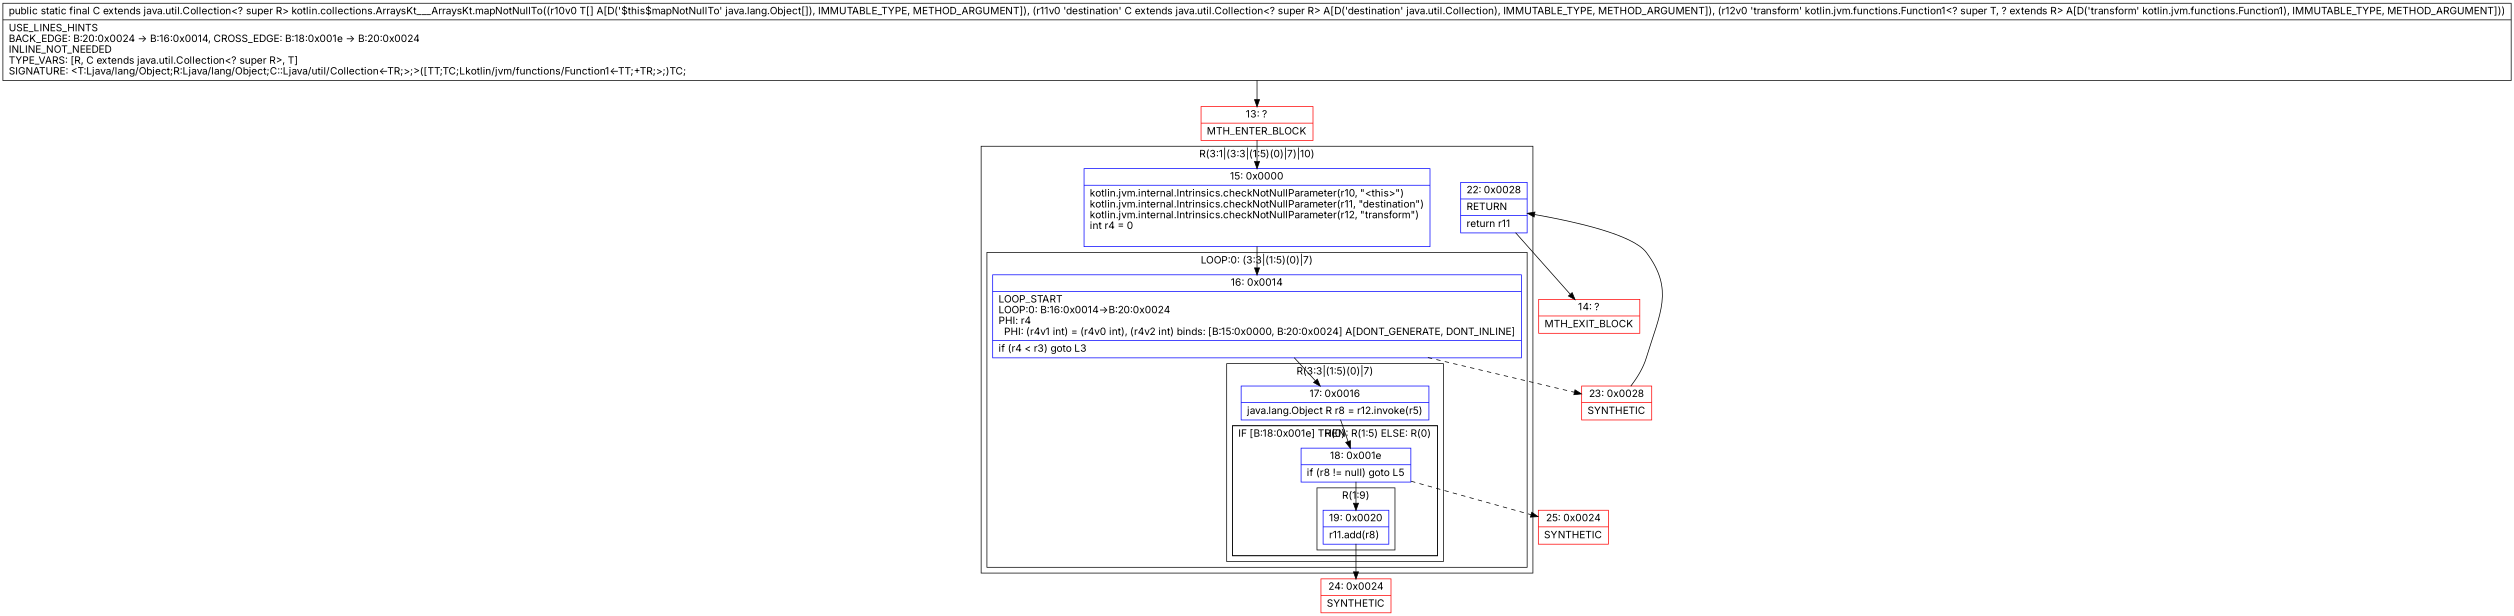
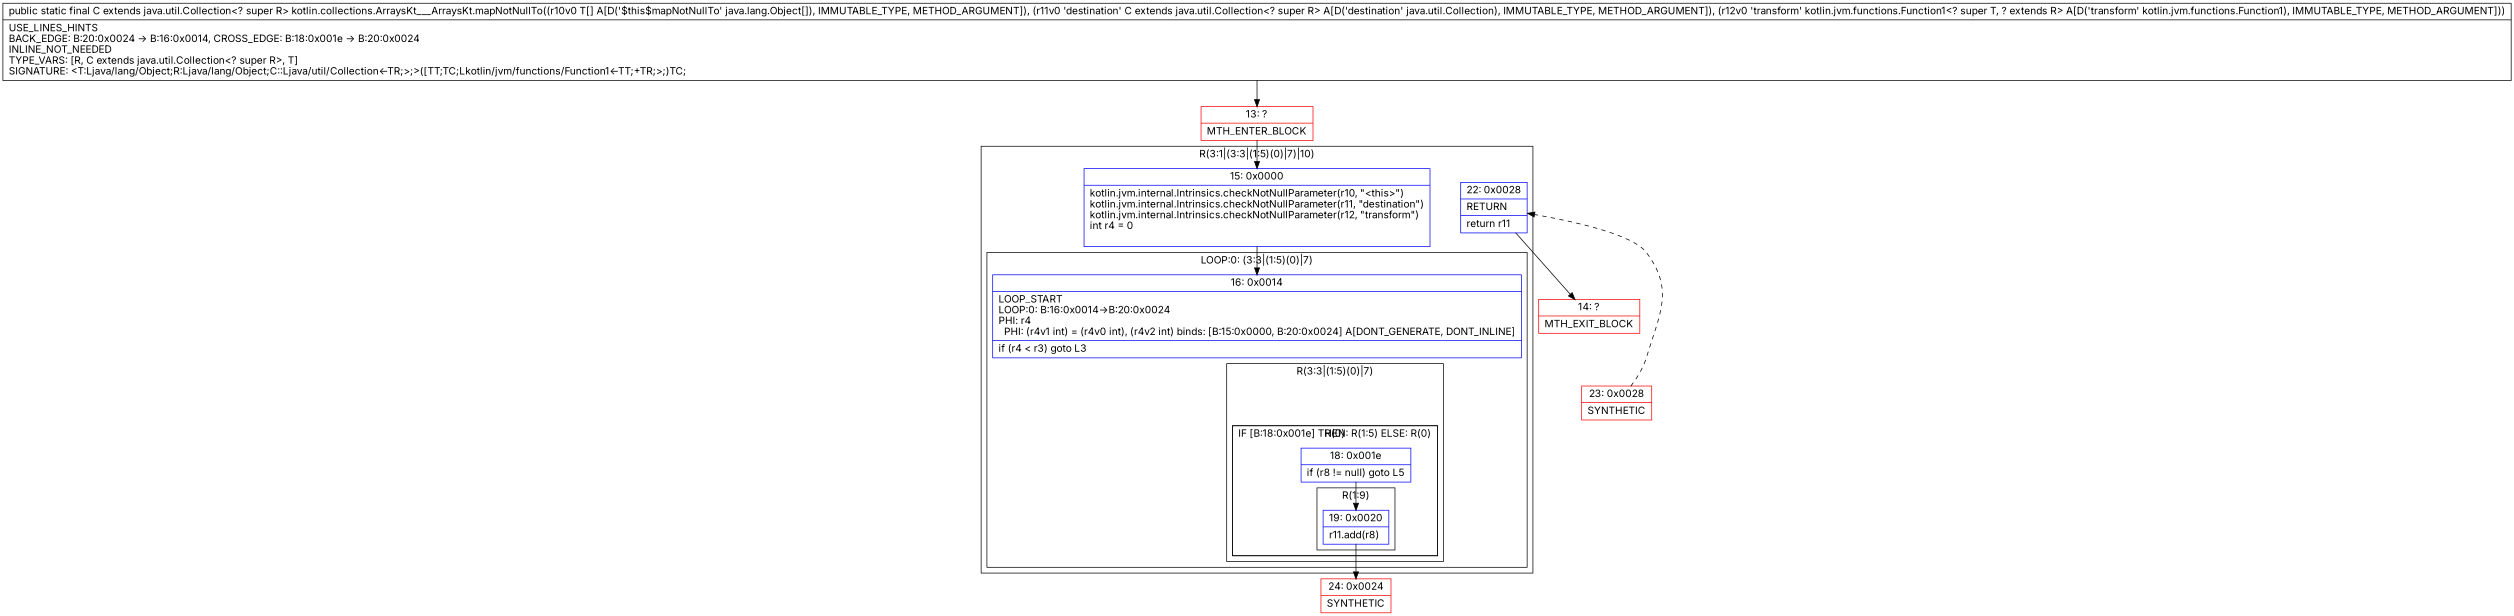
(1653, 263) -> (1653, 263)
(1501, 375) -> none
(1335, 403) -> none
(1573, 527) -> none
